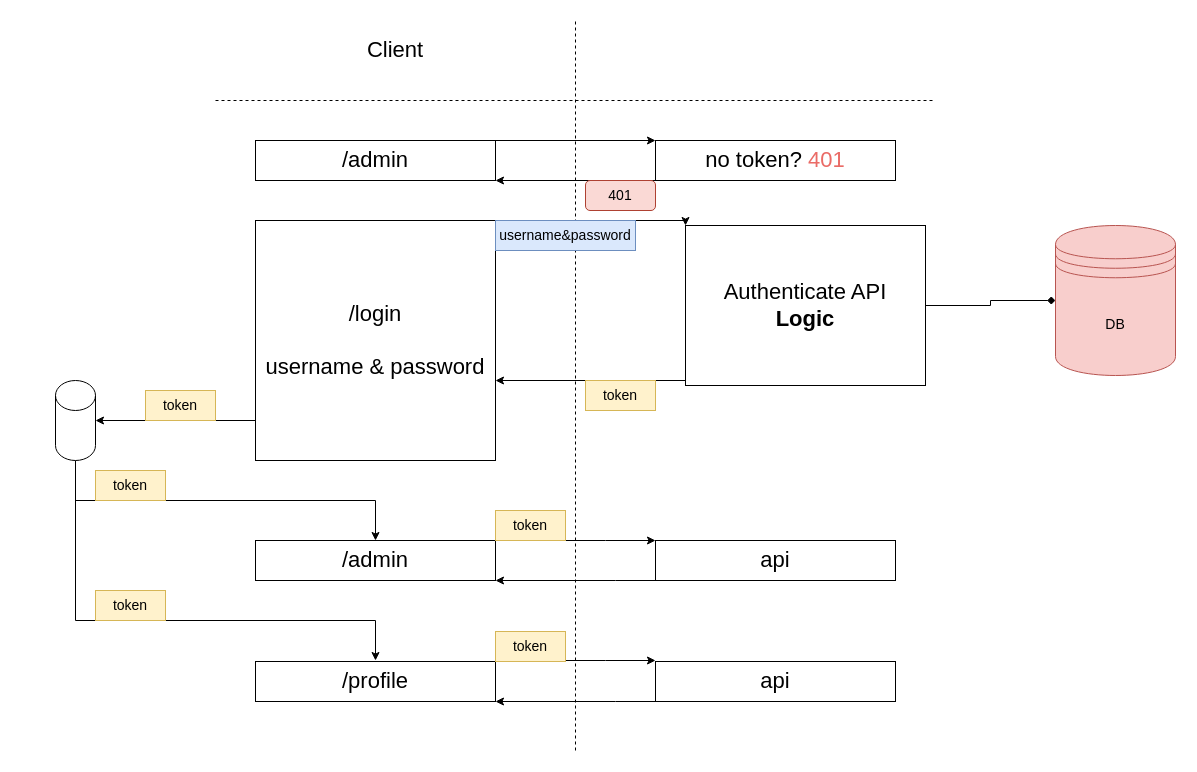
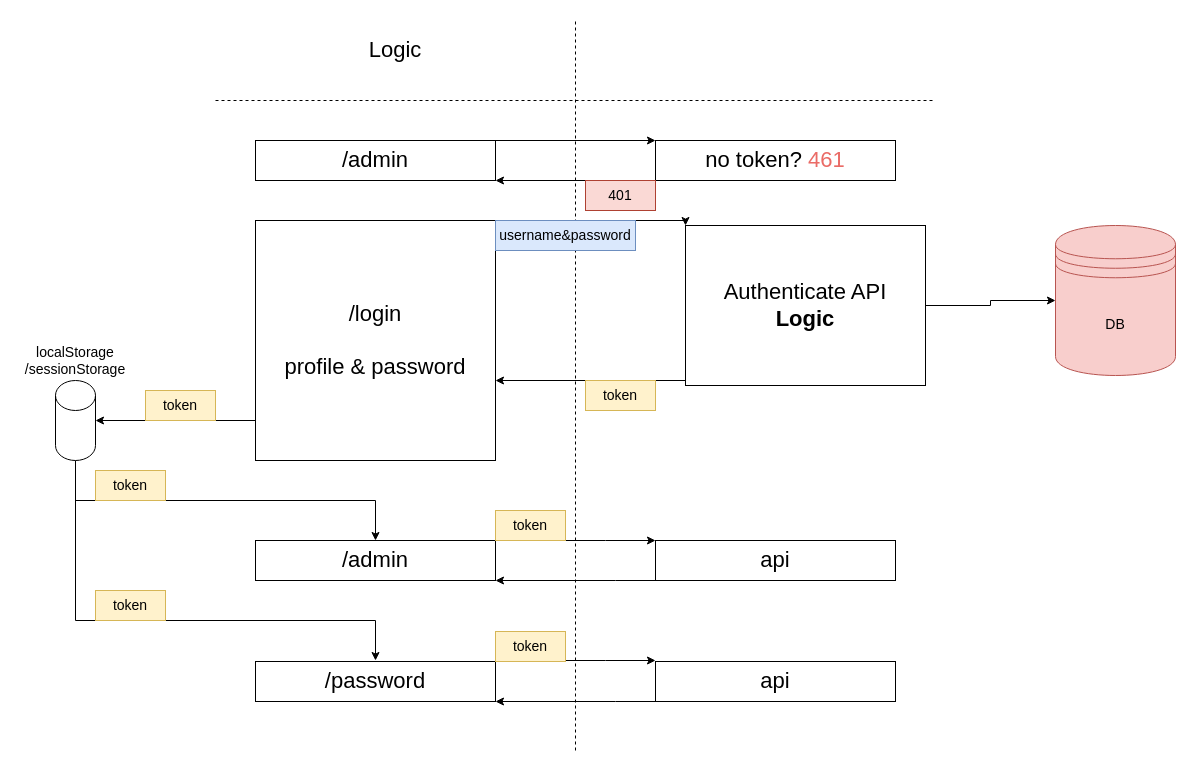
(396, 51) -> (396, 51)
(776, 161) -> (776, 161)
(621, 196) -> (621, 196)
(1047, 301) -> (1047, 301)
(376, 341) -> (376, 341)
none -> (76, 361)
(376, 682) -> (376, 682)
